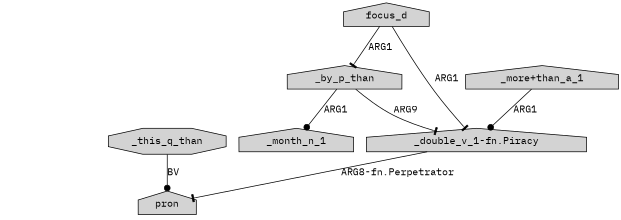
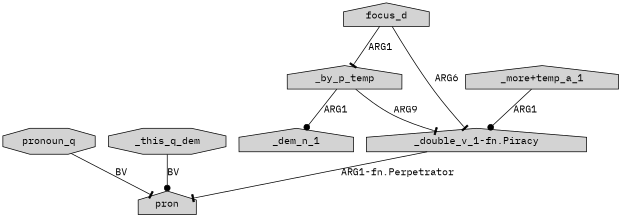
(345, 79) -> (345, 79)
(447, 79) -> (447, 79)
(542, 79) -> (542, 79)
none -> (49, 141)
(167, 141) -> (167, 141)
(296, 141) -> (296, 141)
(398, 173) -> (398, 173)
